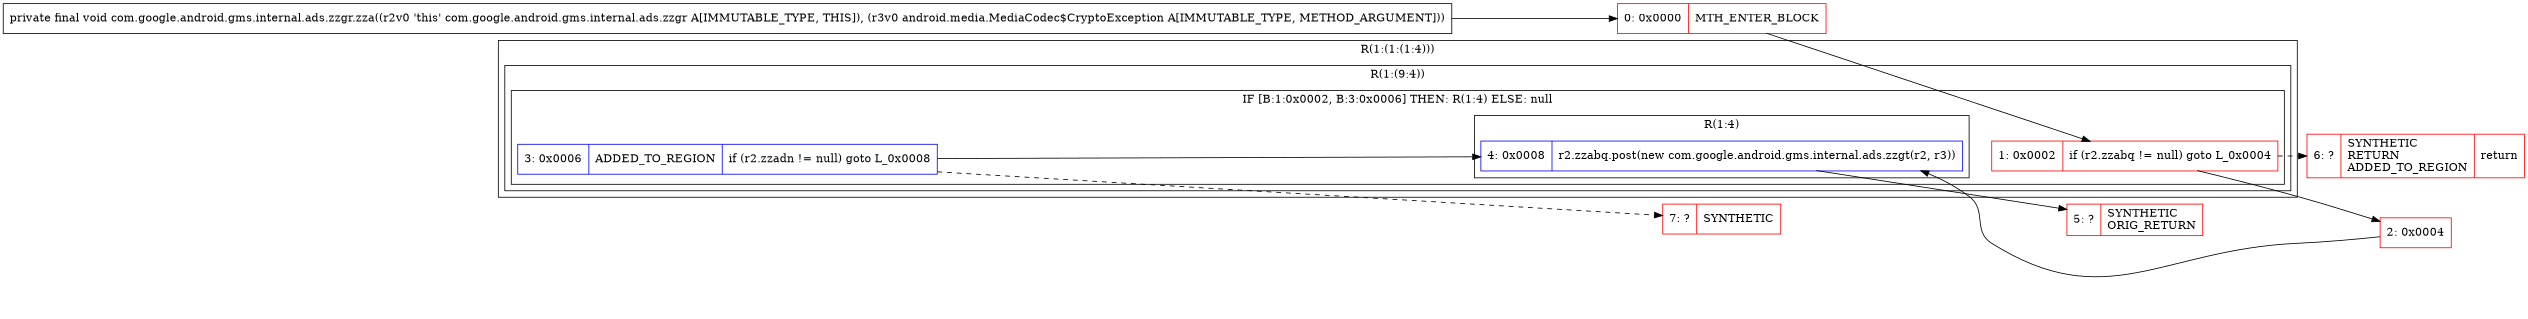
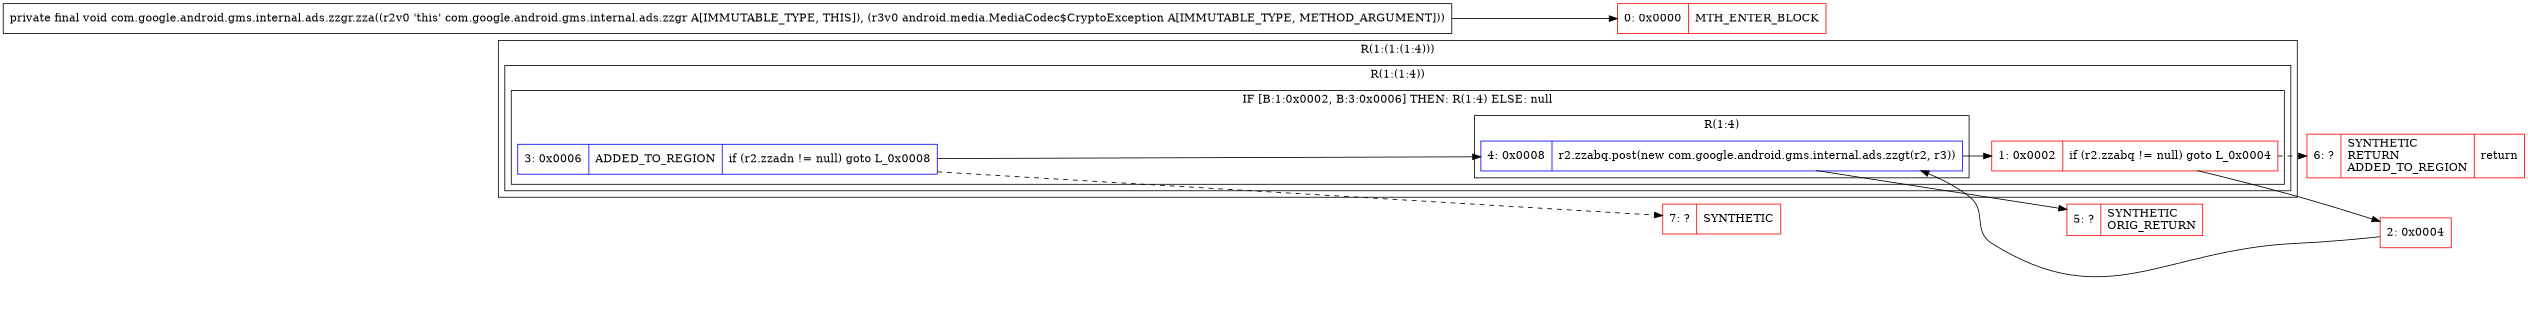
(1398, 75) -> (1398, 75)
(1916, 83) -> (1974, 156)
